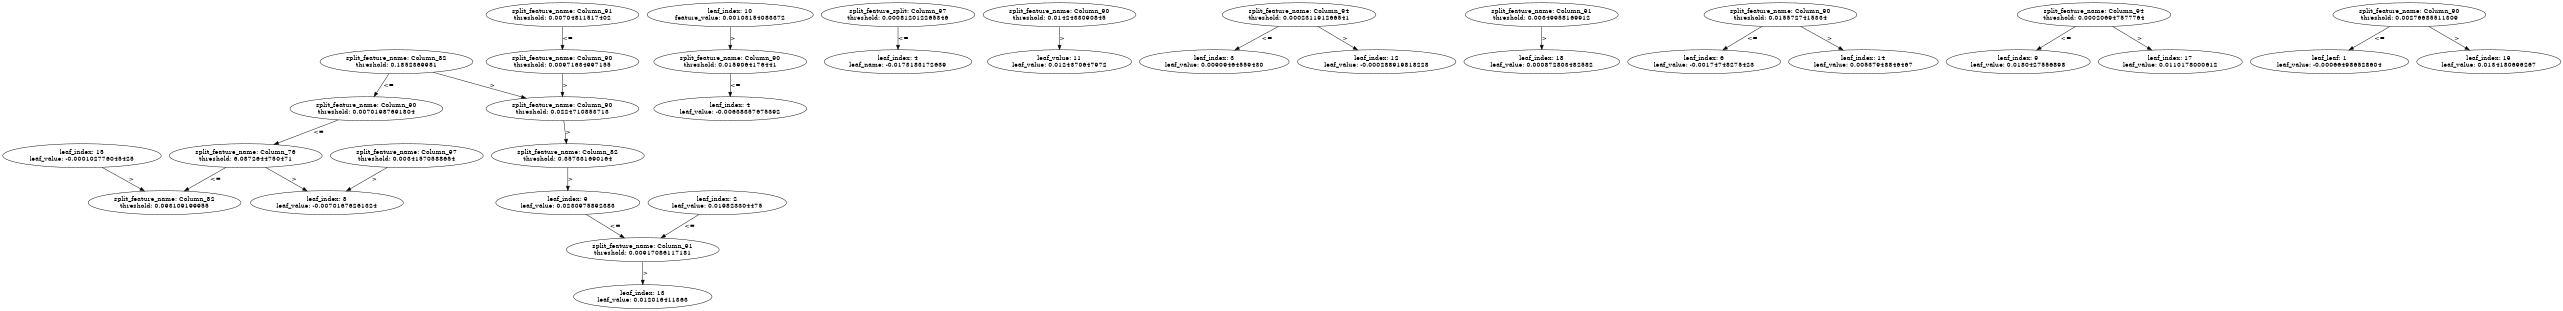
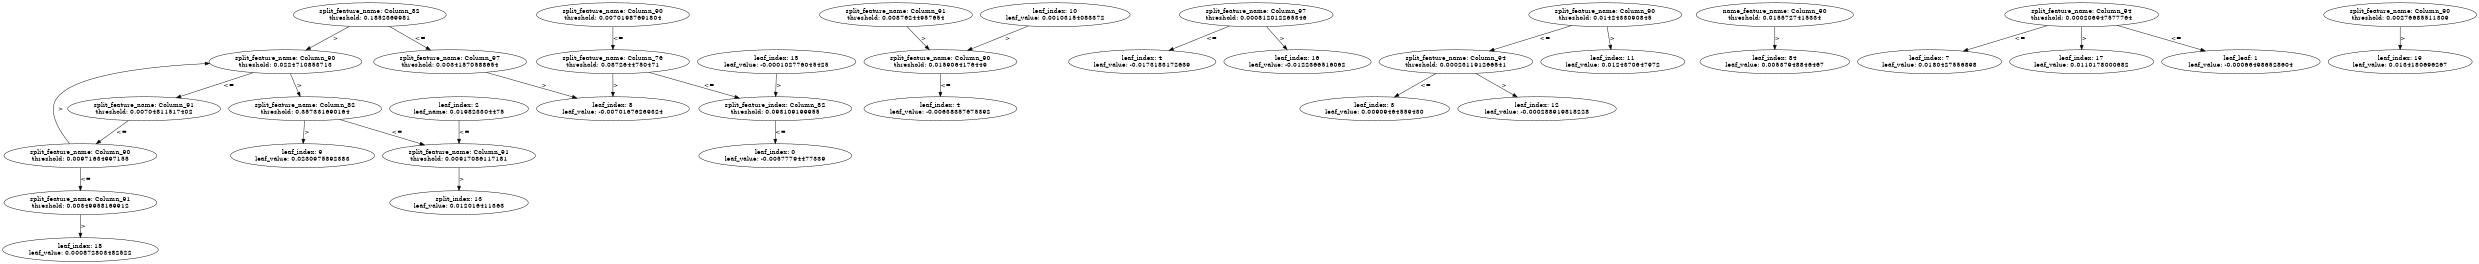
(730, 15) -> (1055, 15)
none -> (896, 15)
(898, 15) -> (1256, 15)
(1780, 15) -> (1775, 15)
(2371, 37) -> (2159, 38)
none -> (1533, 38)
(730, 62) -> (940, 62)
(898, 62) -> (1142, 62)
(1060, 62) -> (1613, 62)
none -> (1297, 62)
(1542, 62) -> (80, 250)
(1704, 62) -> none
(1863, 62) -> (1775, 62)
(2018, 62) -> (1930, 62)
(2170, 62) -> (2082, 62)
(383, 83) -> (408, 37)
none -> (217, 85)
(246, 156) -> (613, 62)
none -> (775, 156)
none -> (80, 177)
(165, 203) -> (775, 109)
(327, 203) -> (613, 109)
(717, 203) -> (459, 109)
(603, 225) -> (380, 132)
(643, 297) -> (459, 203)
